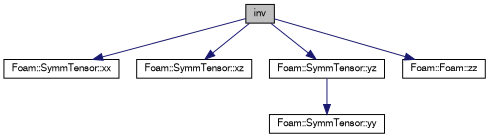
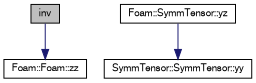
(290, 38) -> none
(61, 69) -> none
(194, 69) -> none
(327, 124) -> (178, 69)
